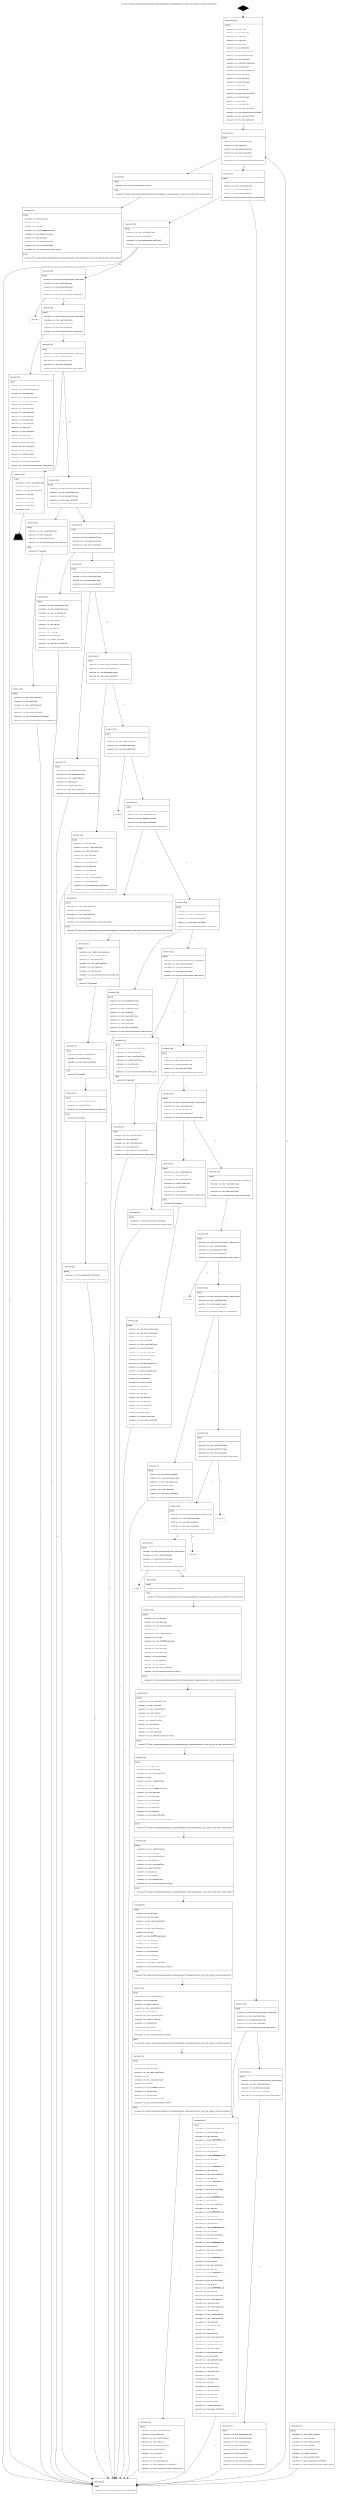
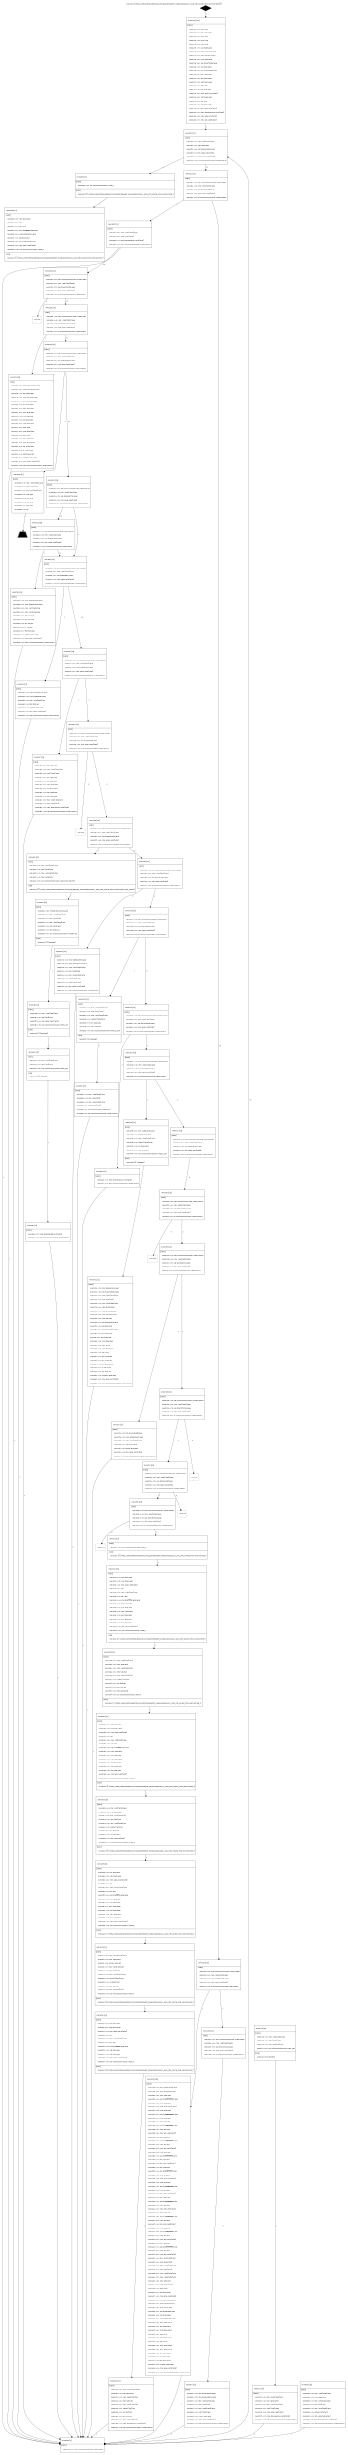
(59, 513) -> (77, 531)
